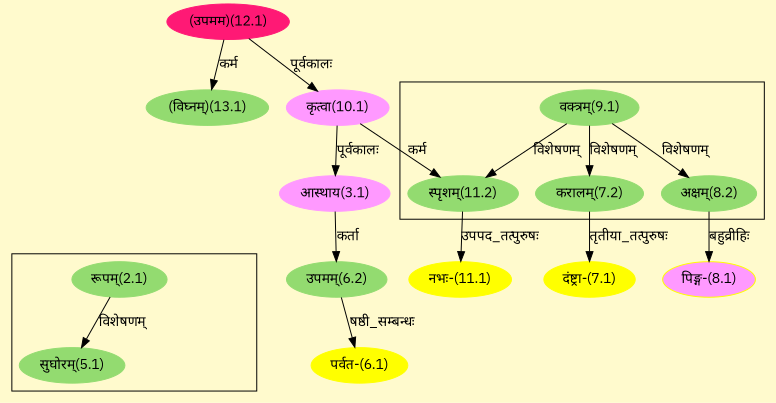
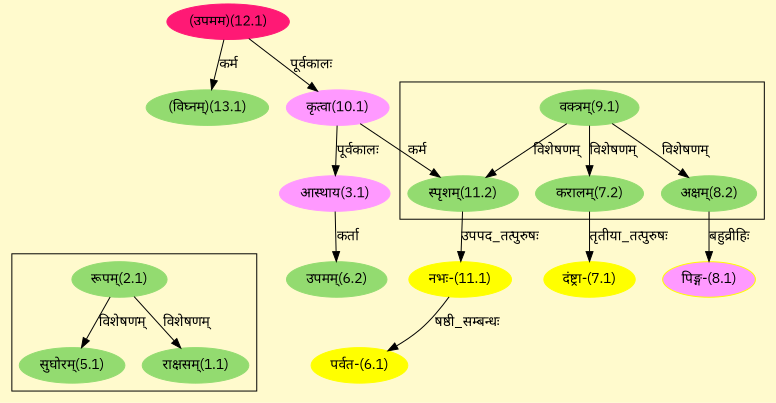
(347, 318) -> (426, 324)
none -> (196, 365)
